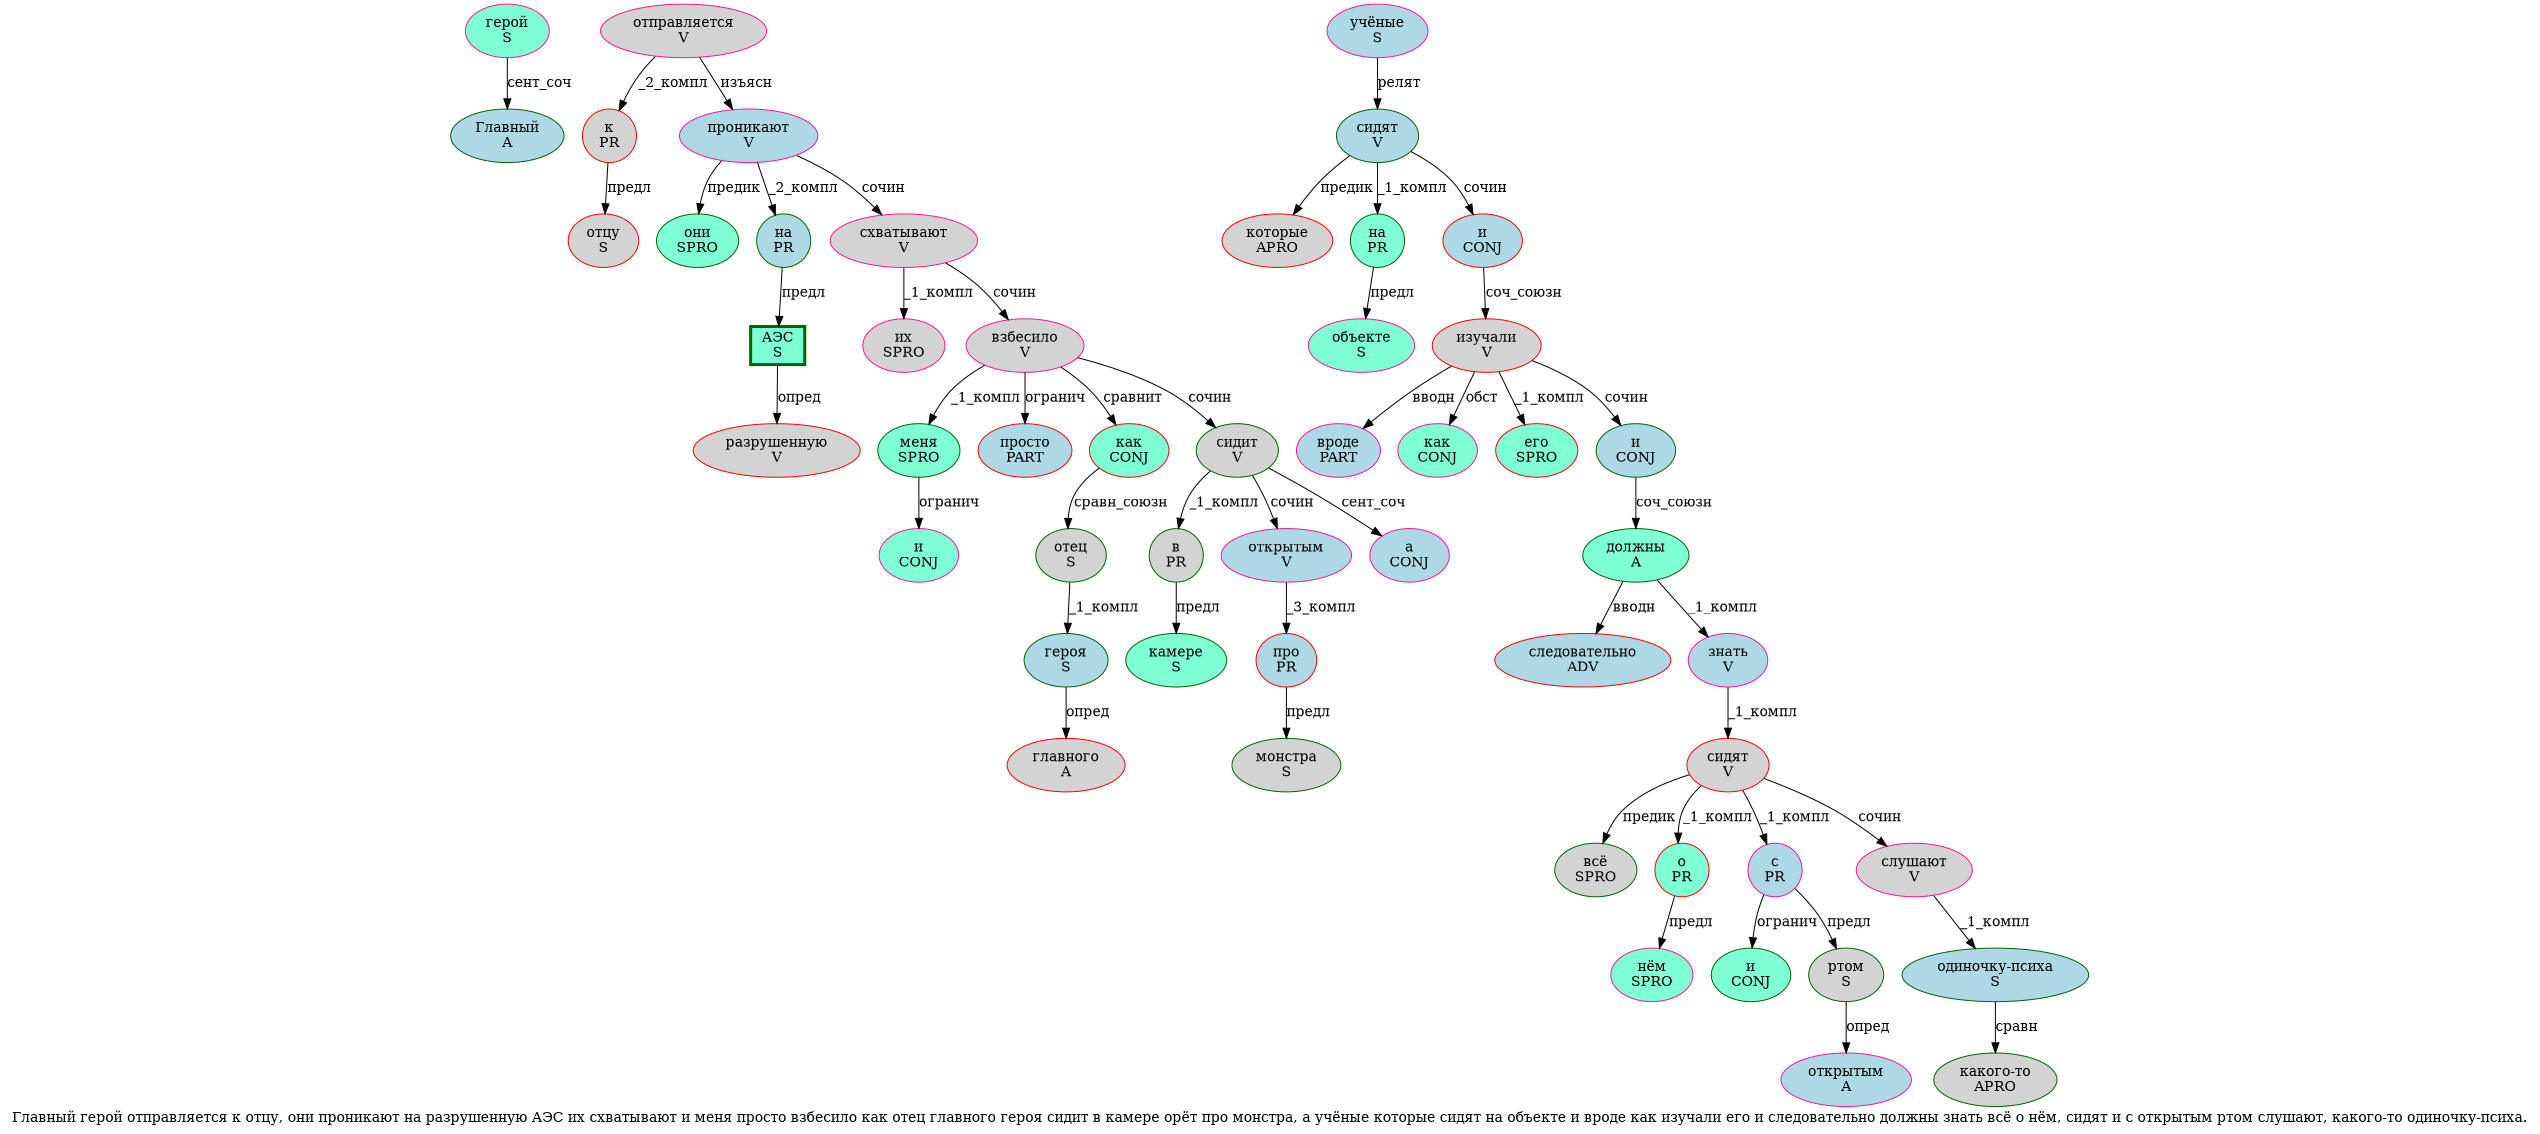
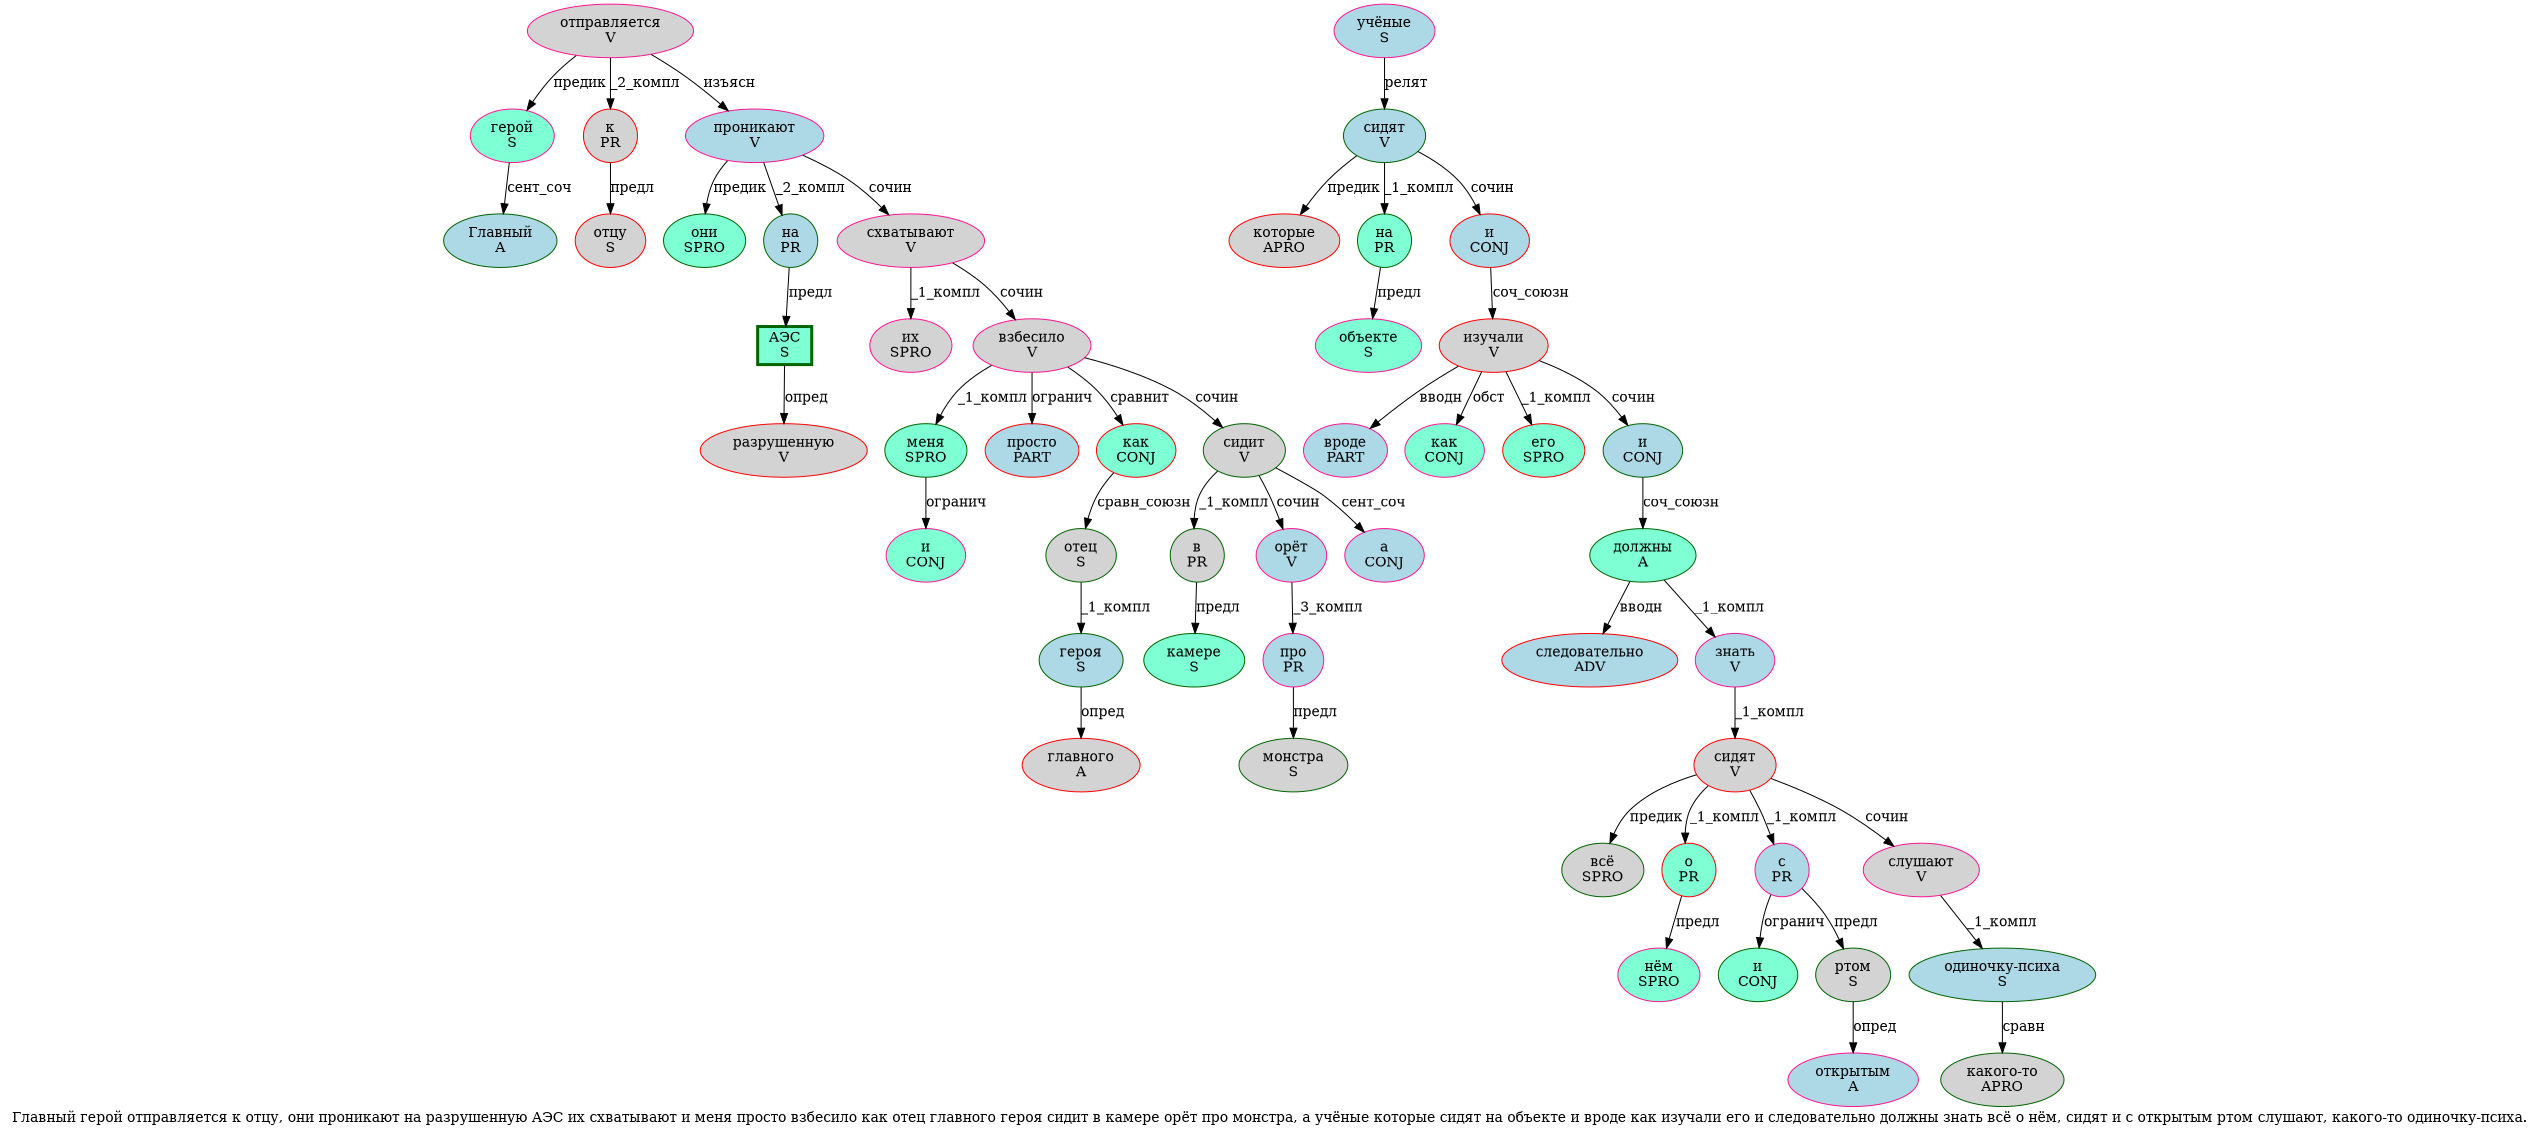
none -> (552, 77)
(1286, 555) -> (1291, 555)
(1286, 660) -> (1293, 660)
